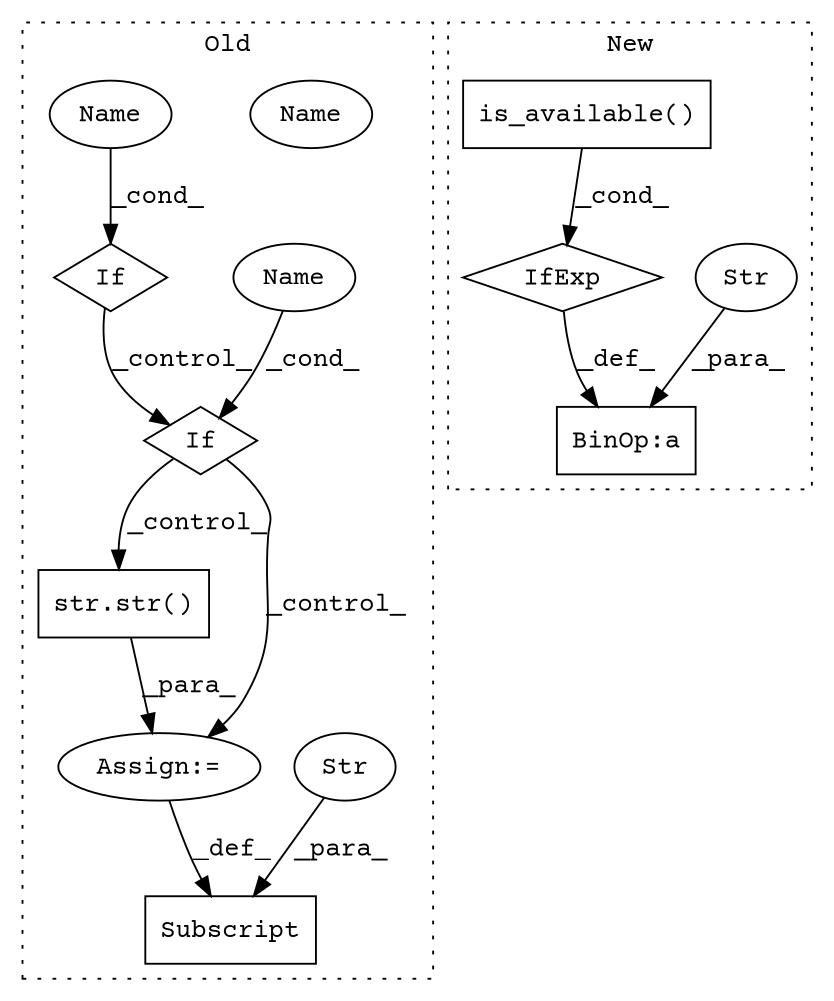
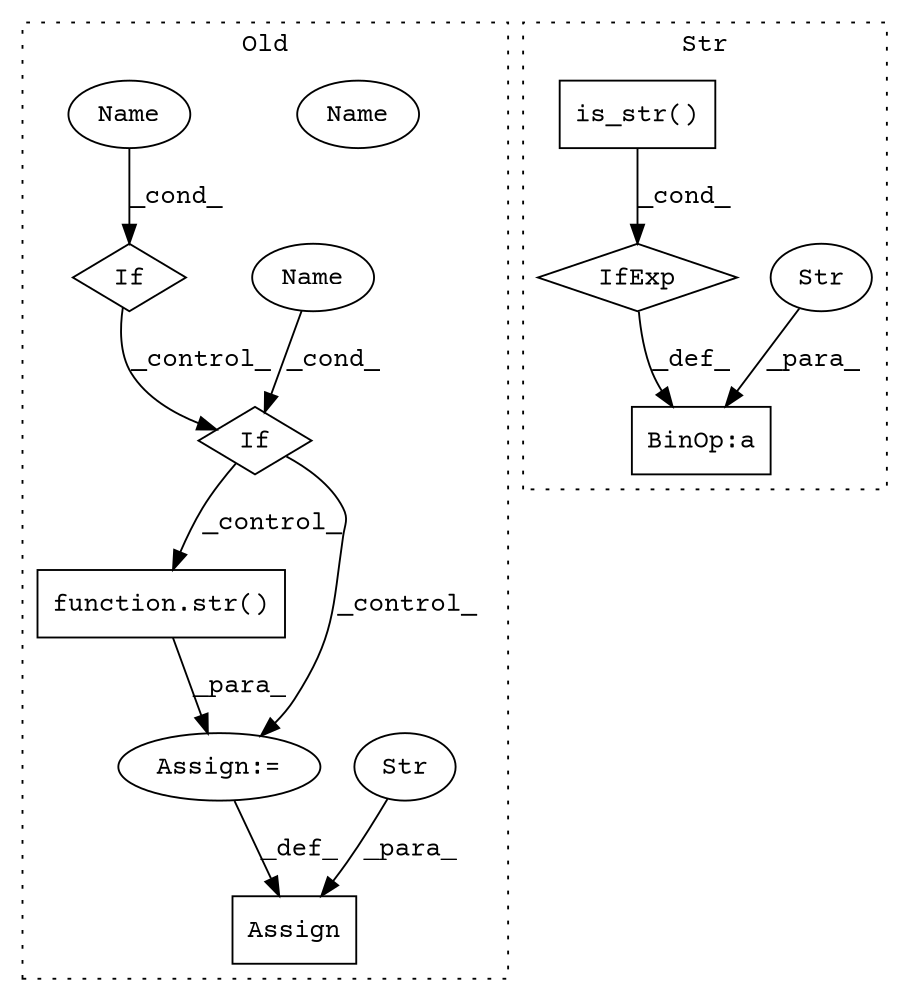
(630, 44) -> (705, 44)
(587, 114) -> (638, 114)
(124, 604) -> (161, 604)
(231, 930) -> (294, 930)
